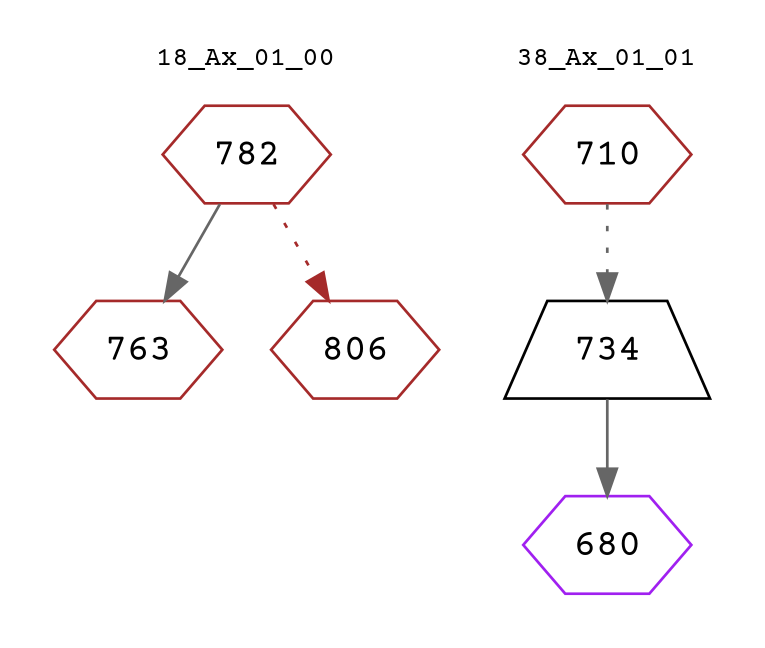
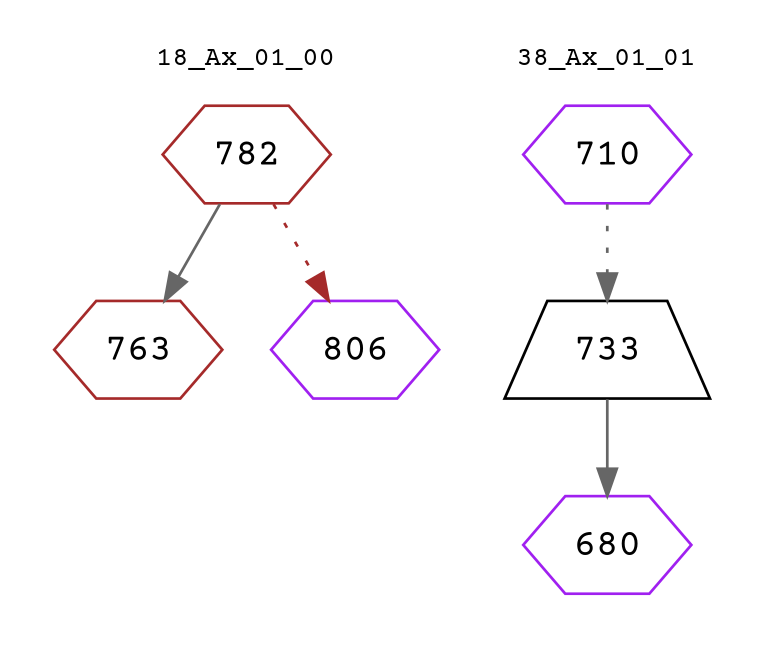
(607, 155) -> (607, 155)
(355, 350) -> (355, 350)
(607, 350) -> (607, 350)
